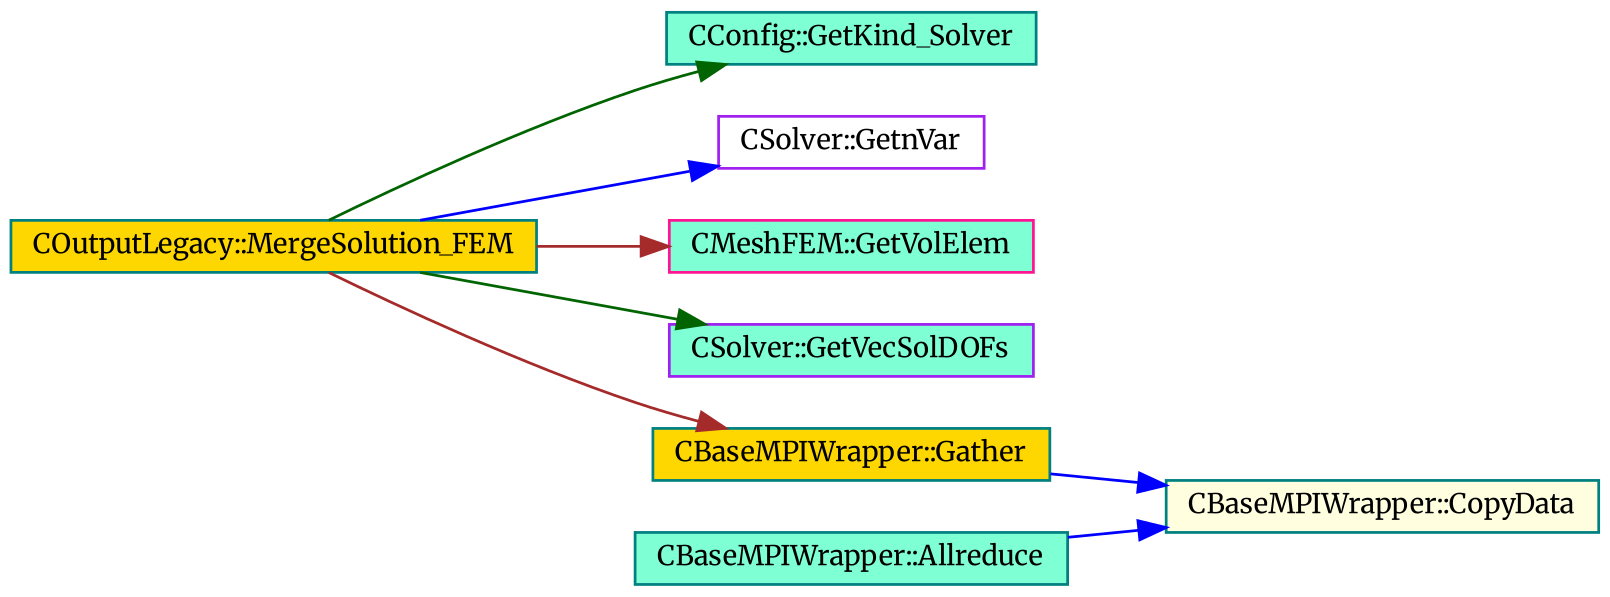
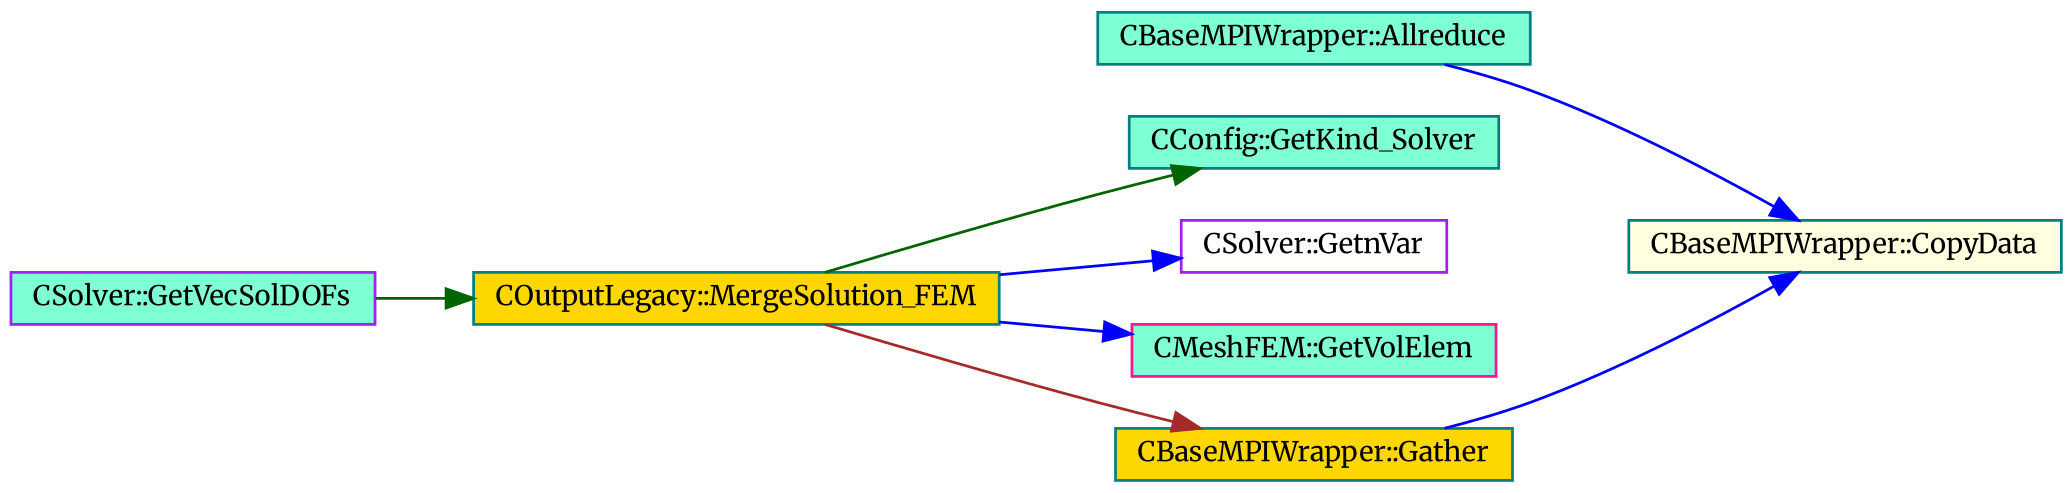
(589, 246) -> (1051, 327)
(549, 296) -> (411, 298)
